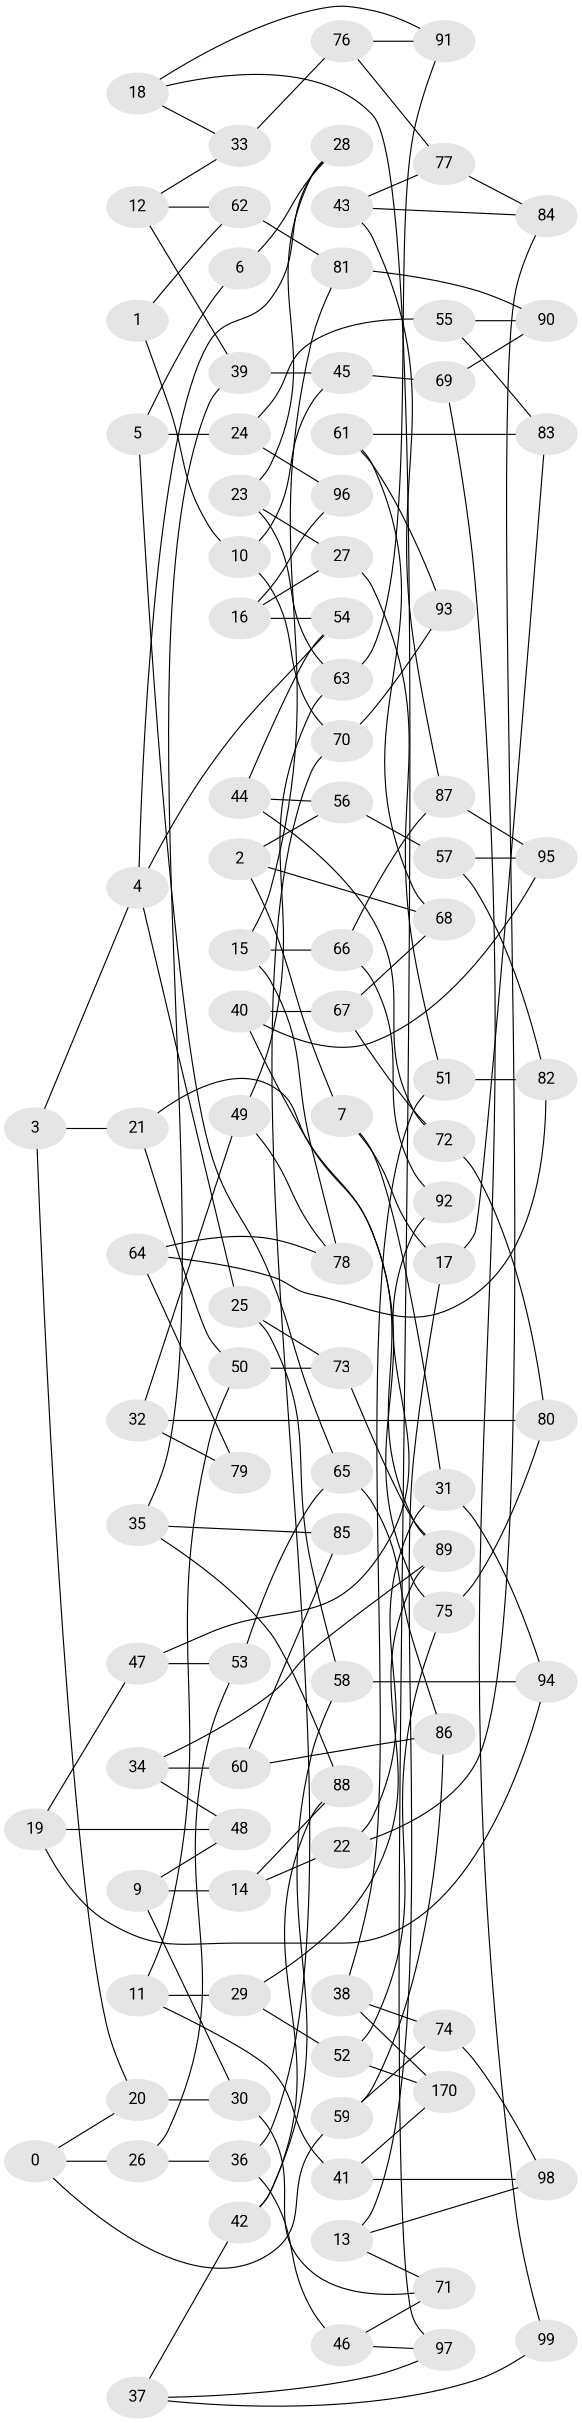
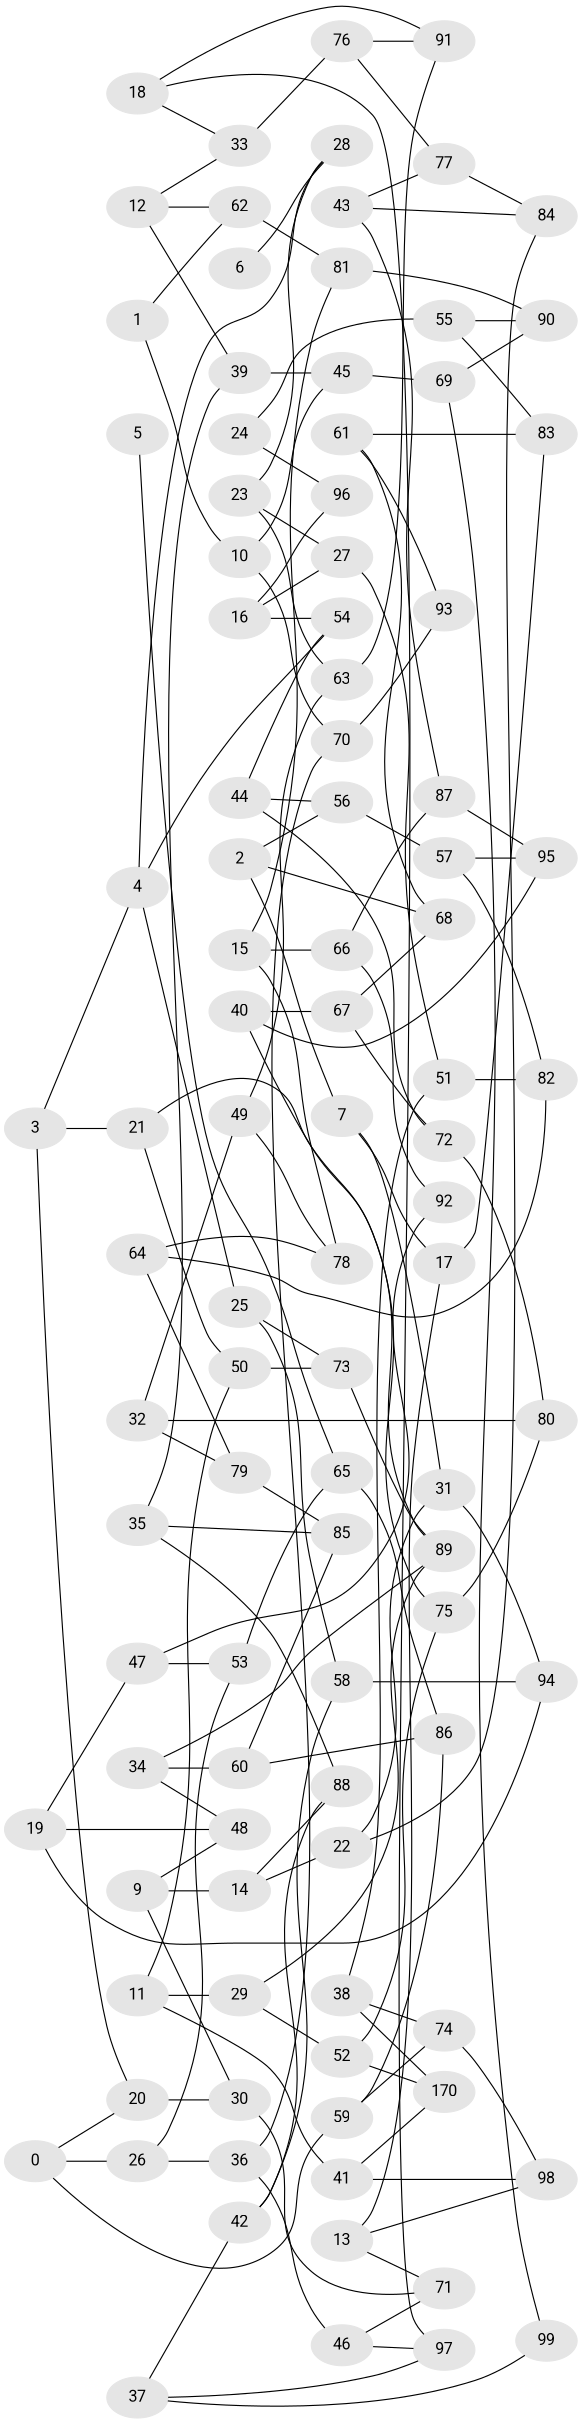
(182, 349) -> none
(189, 434) -> none
none -> (287, 1501)
